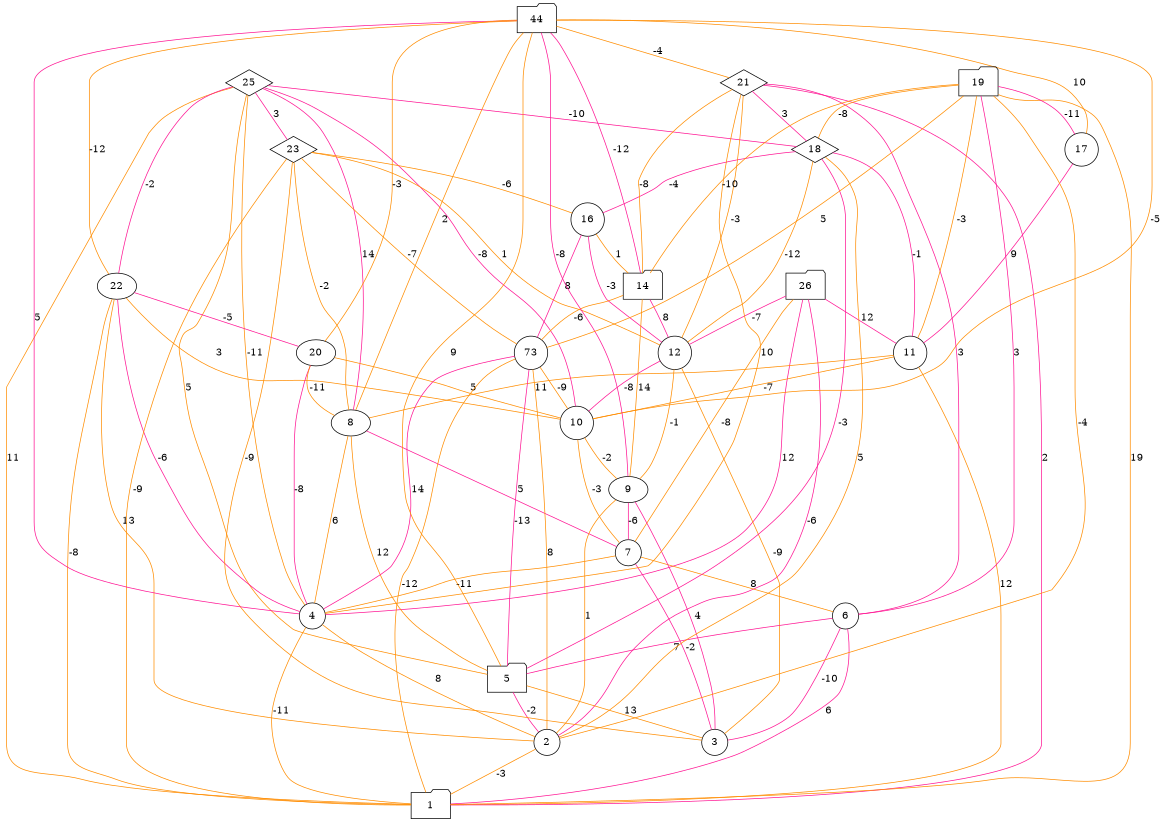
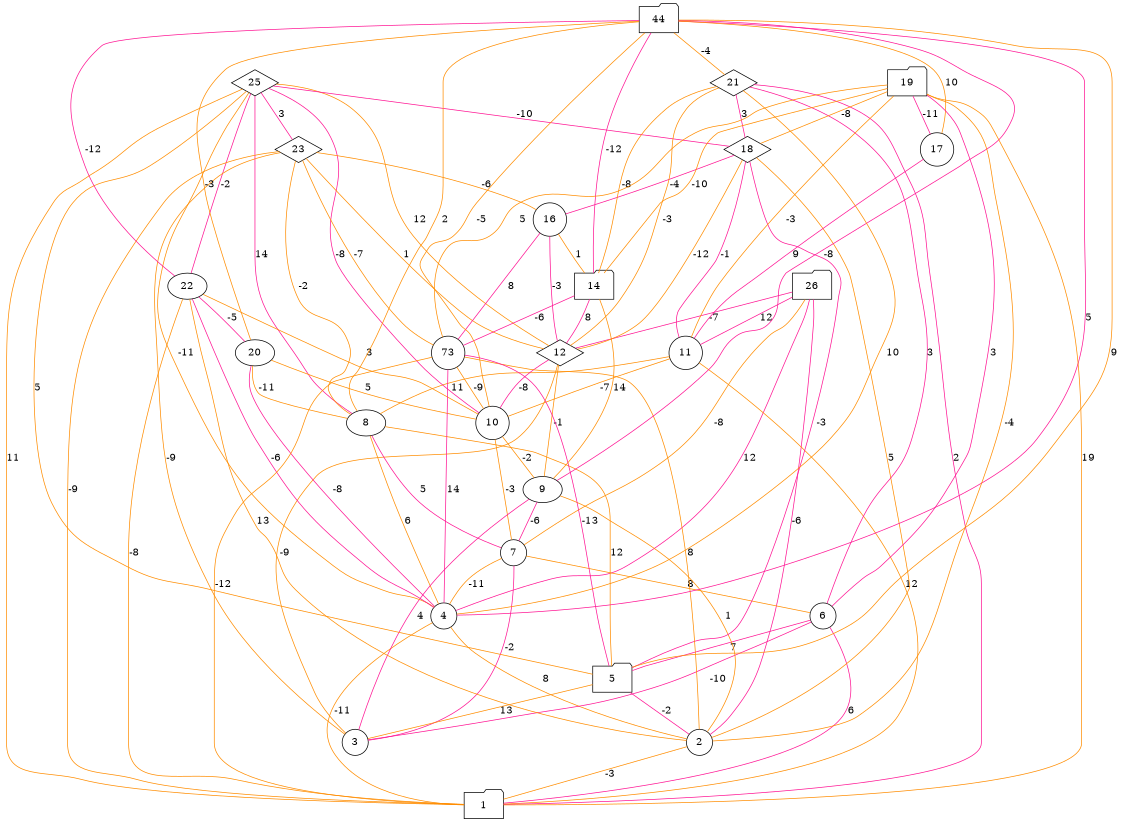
(201, 44) -> (232, 32)
none -> (400, 215)
(572, 314) -> (519, 321)
(675, 353) -> (560, 353)
